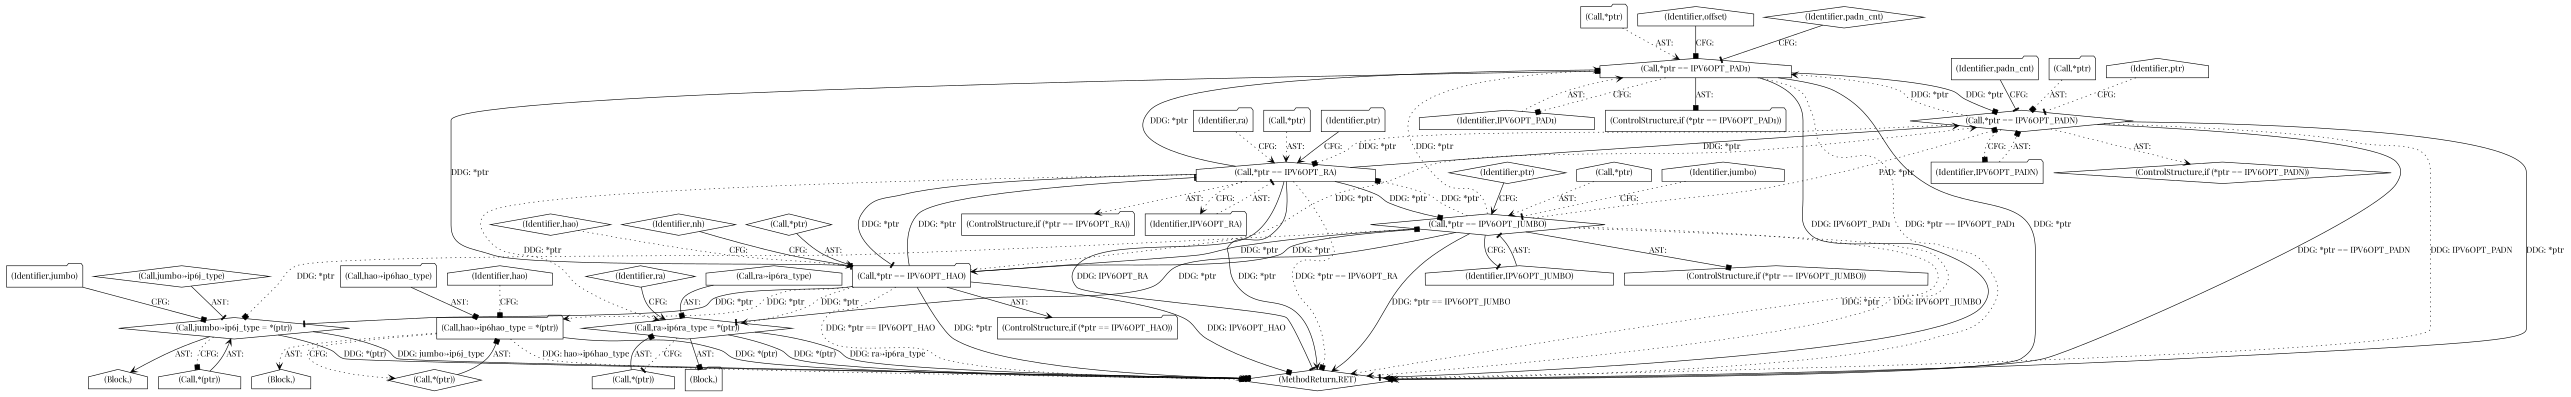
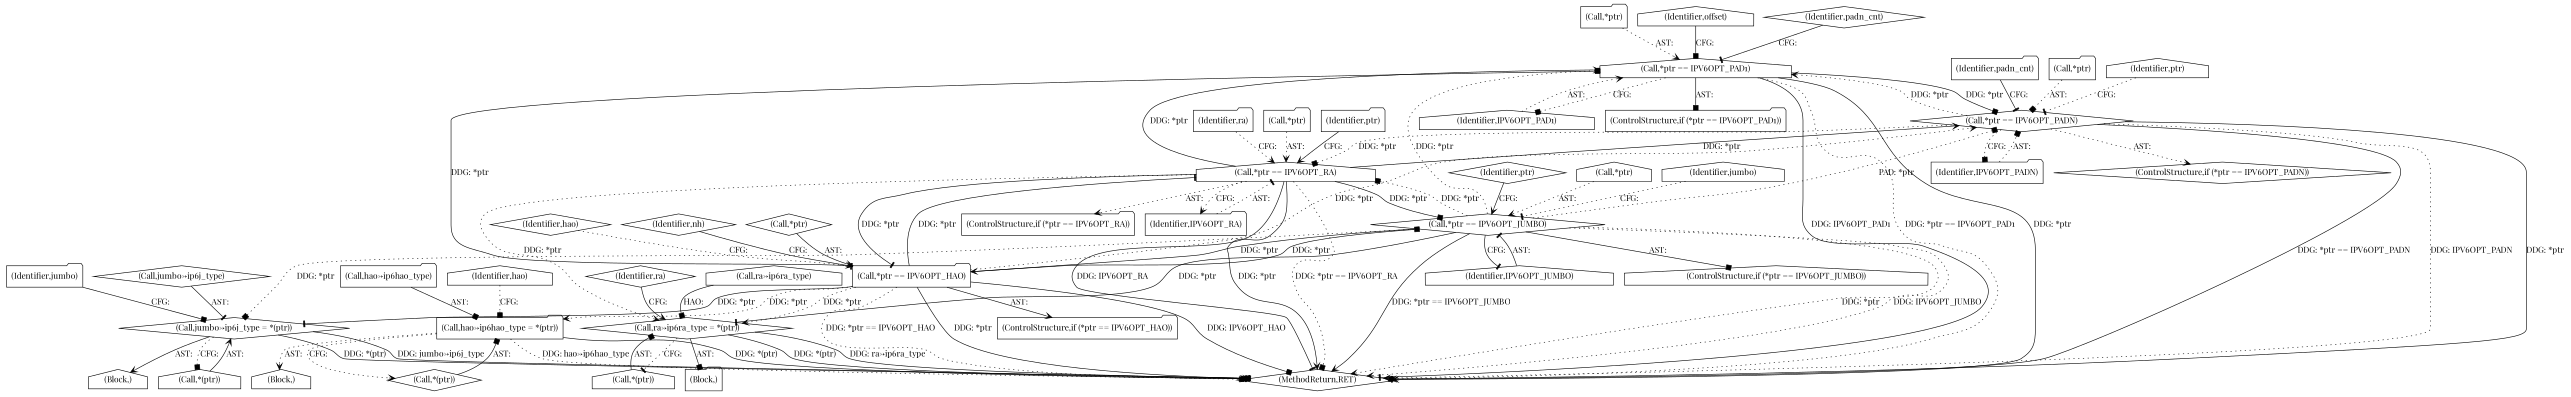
(694, 302) -> (695, 302)
